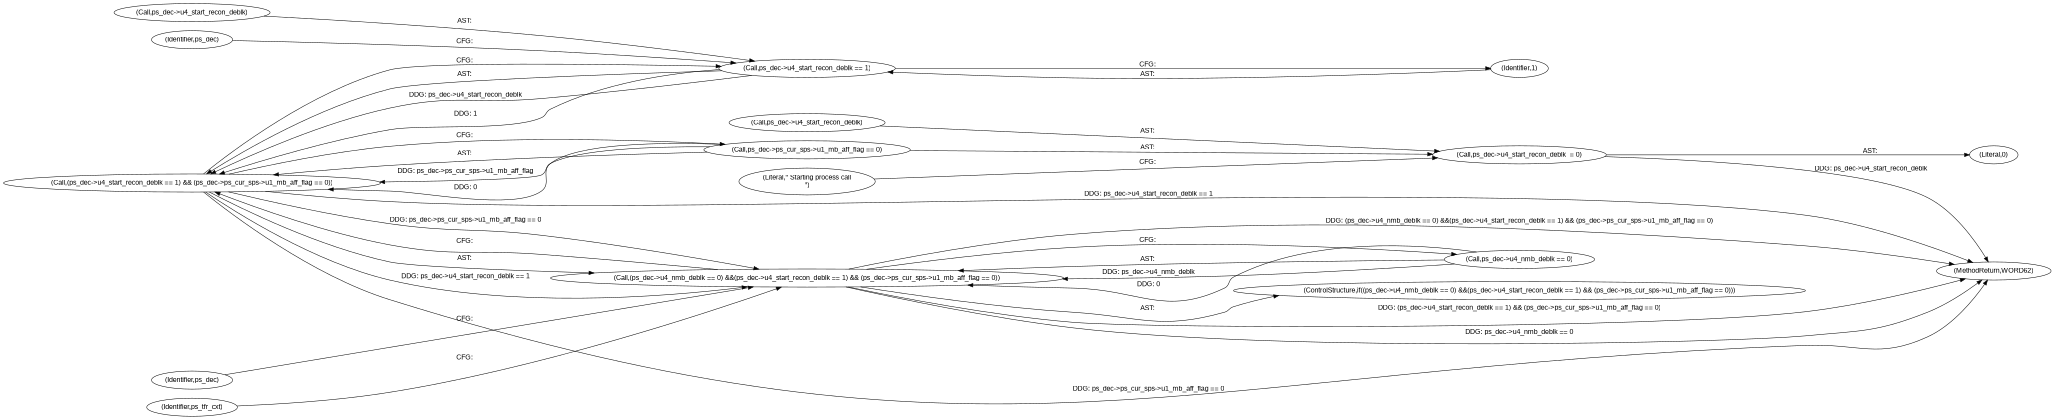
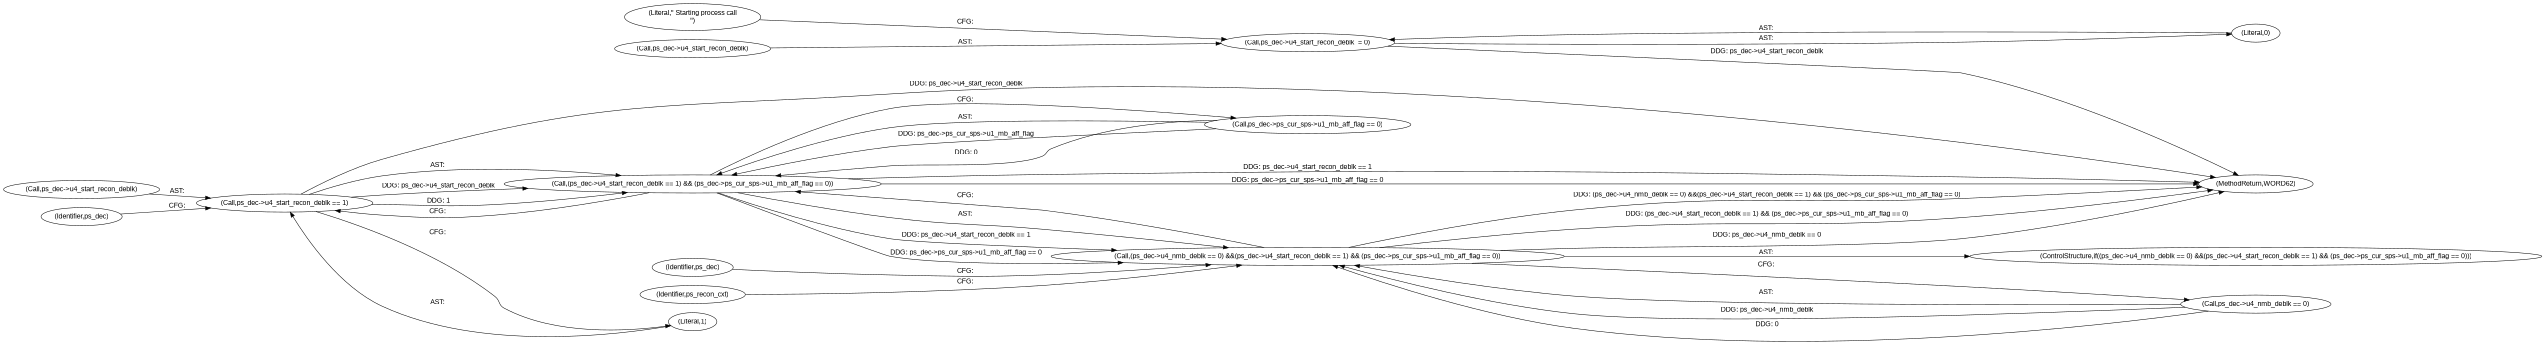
(1519, 68) -> (693, 322)
none -> (1251, 89)
(1169, 152) -> (1813, 32)
(192, 407) -> (693, 295)
